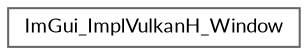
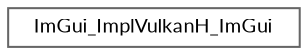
(154, 28) -> (154, 28)
